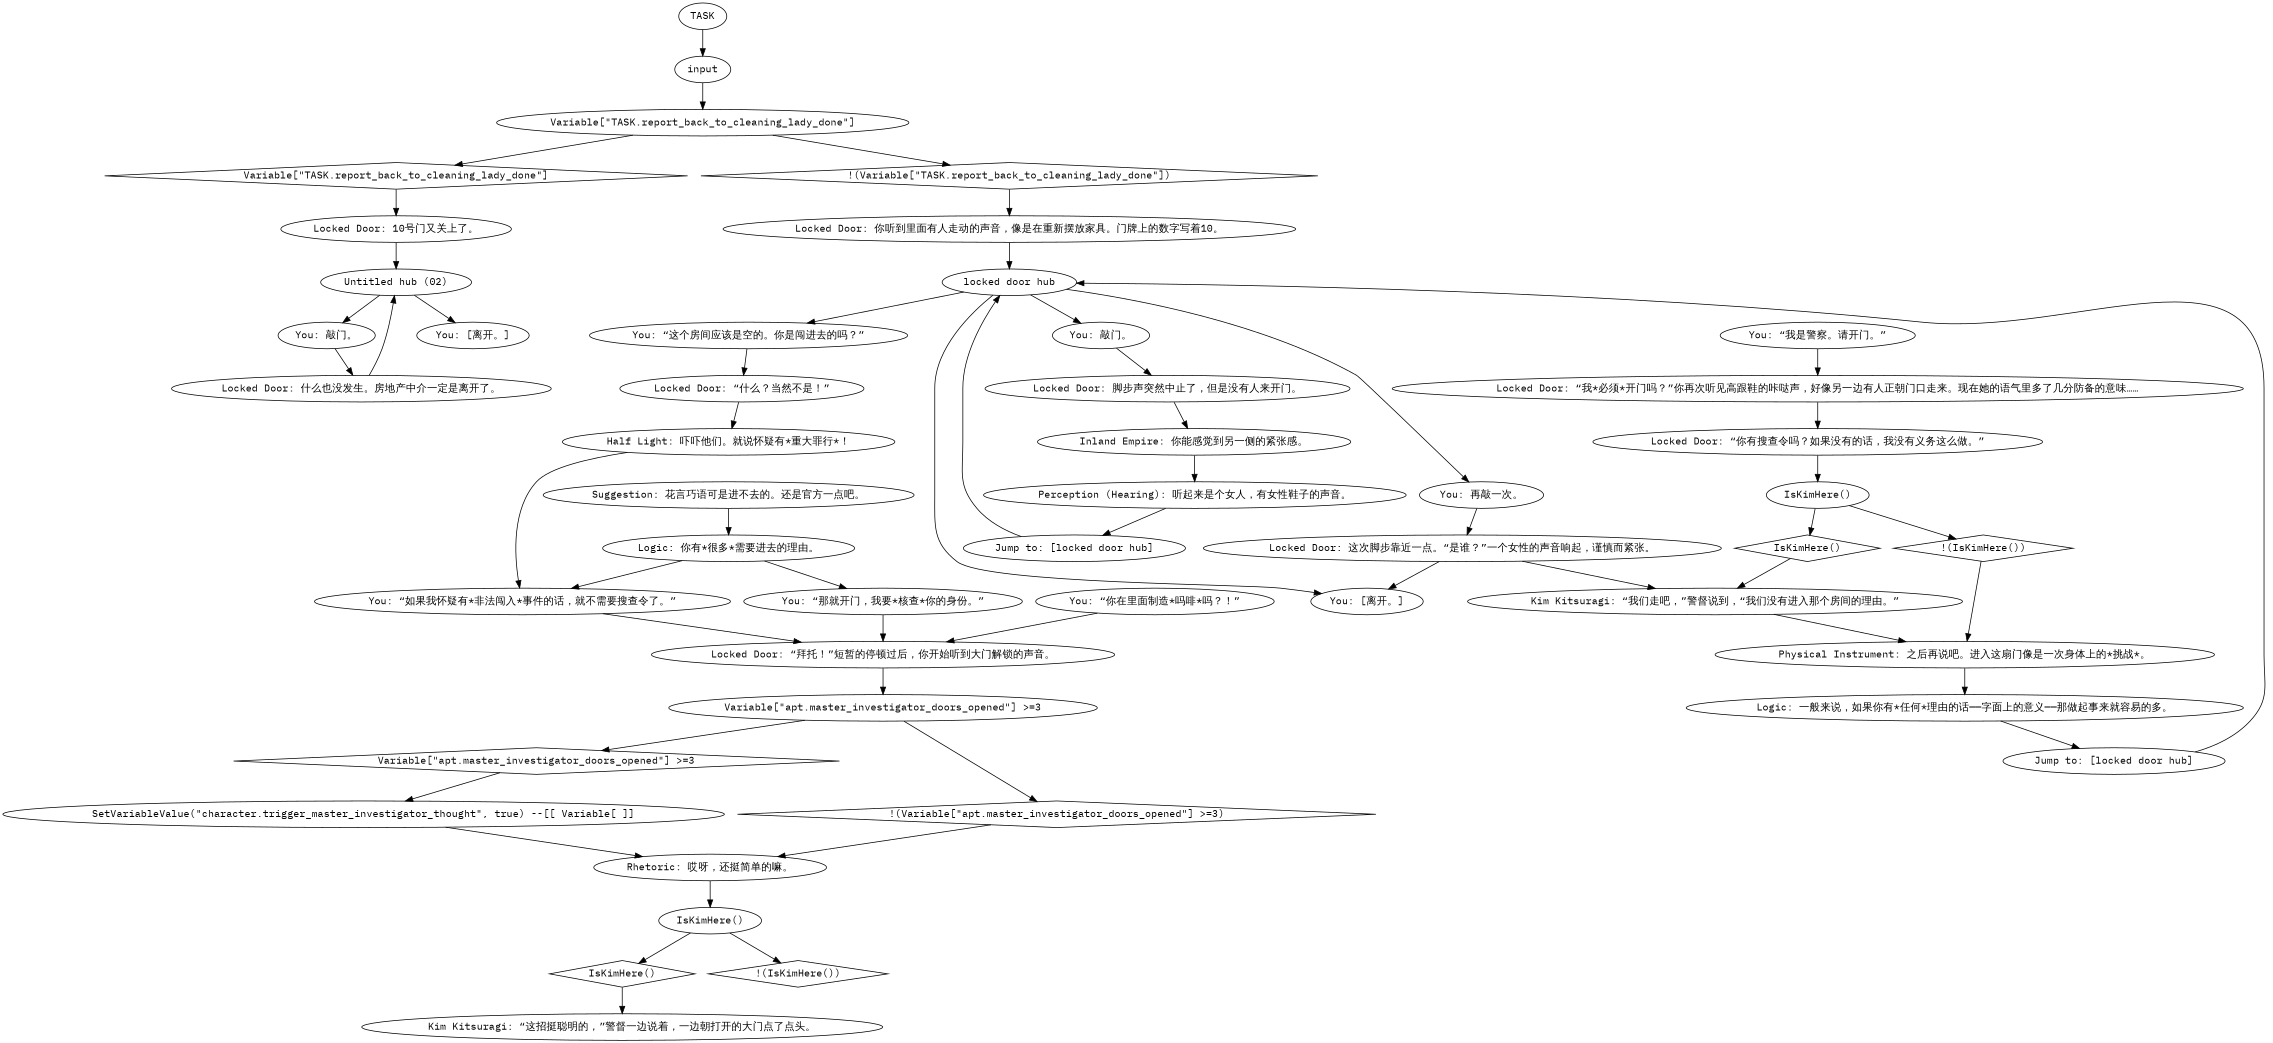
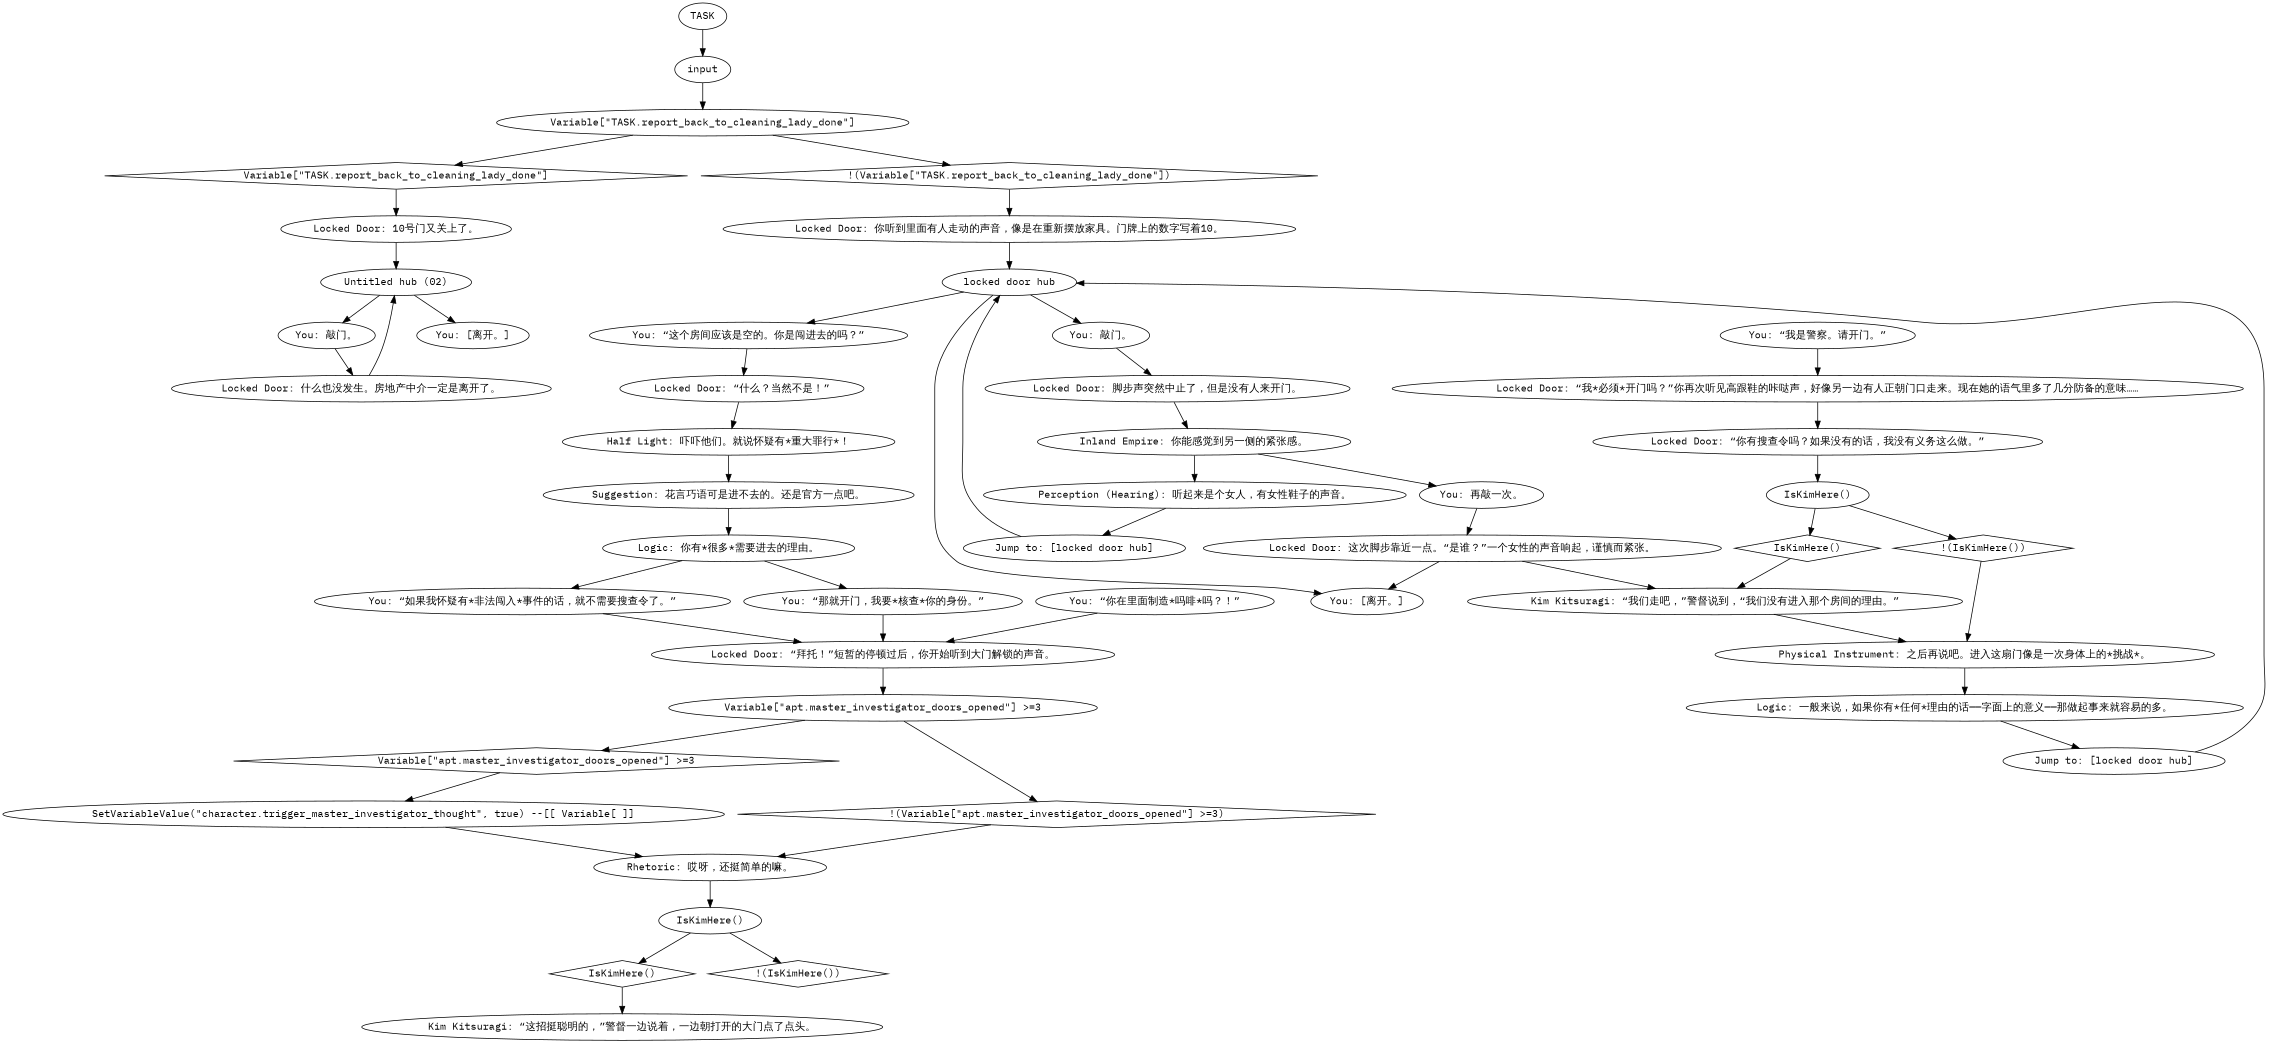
(1285, 343) -> (1344, 469)
(534, 485) -> (729, 465)
